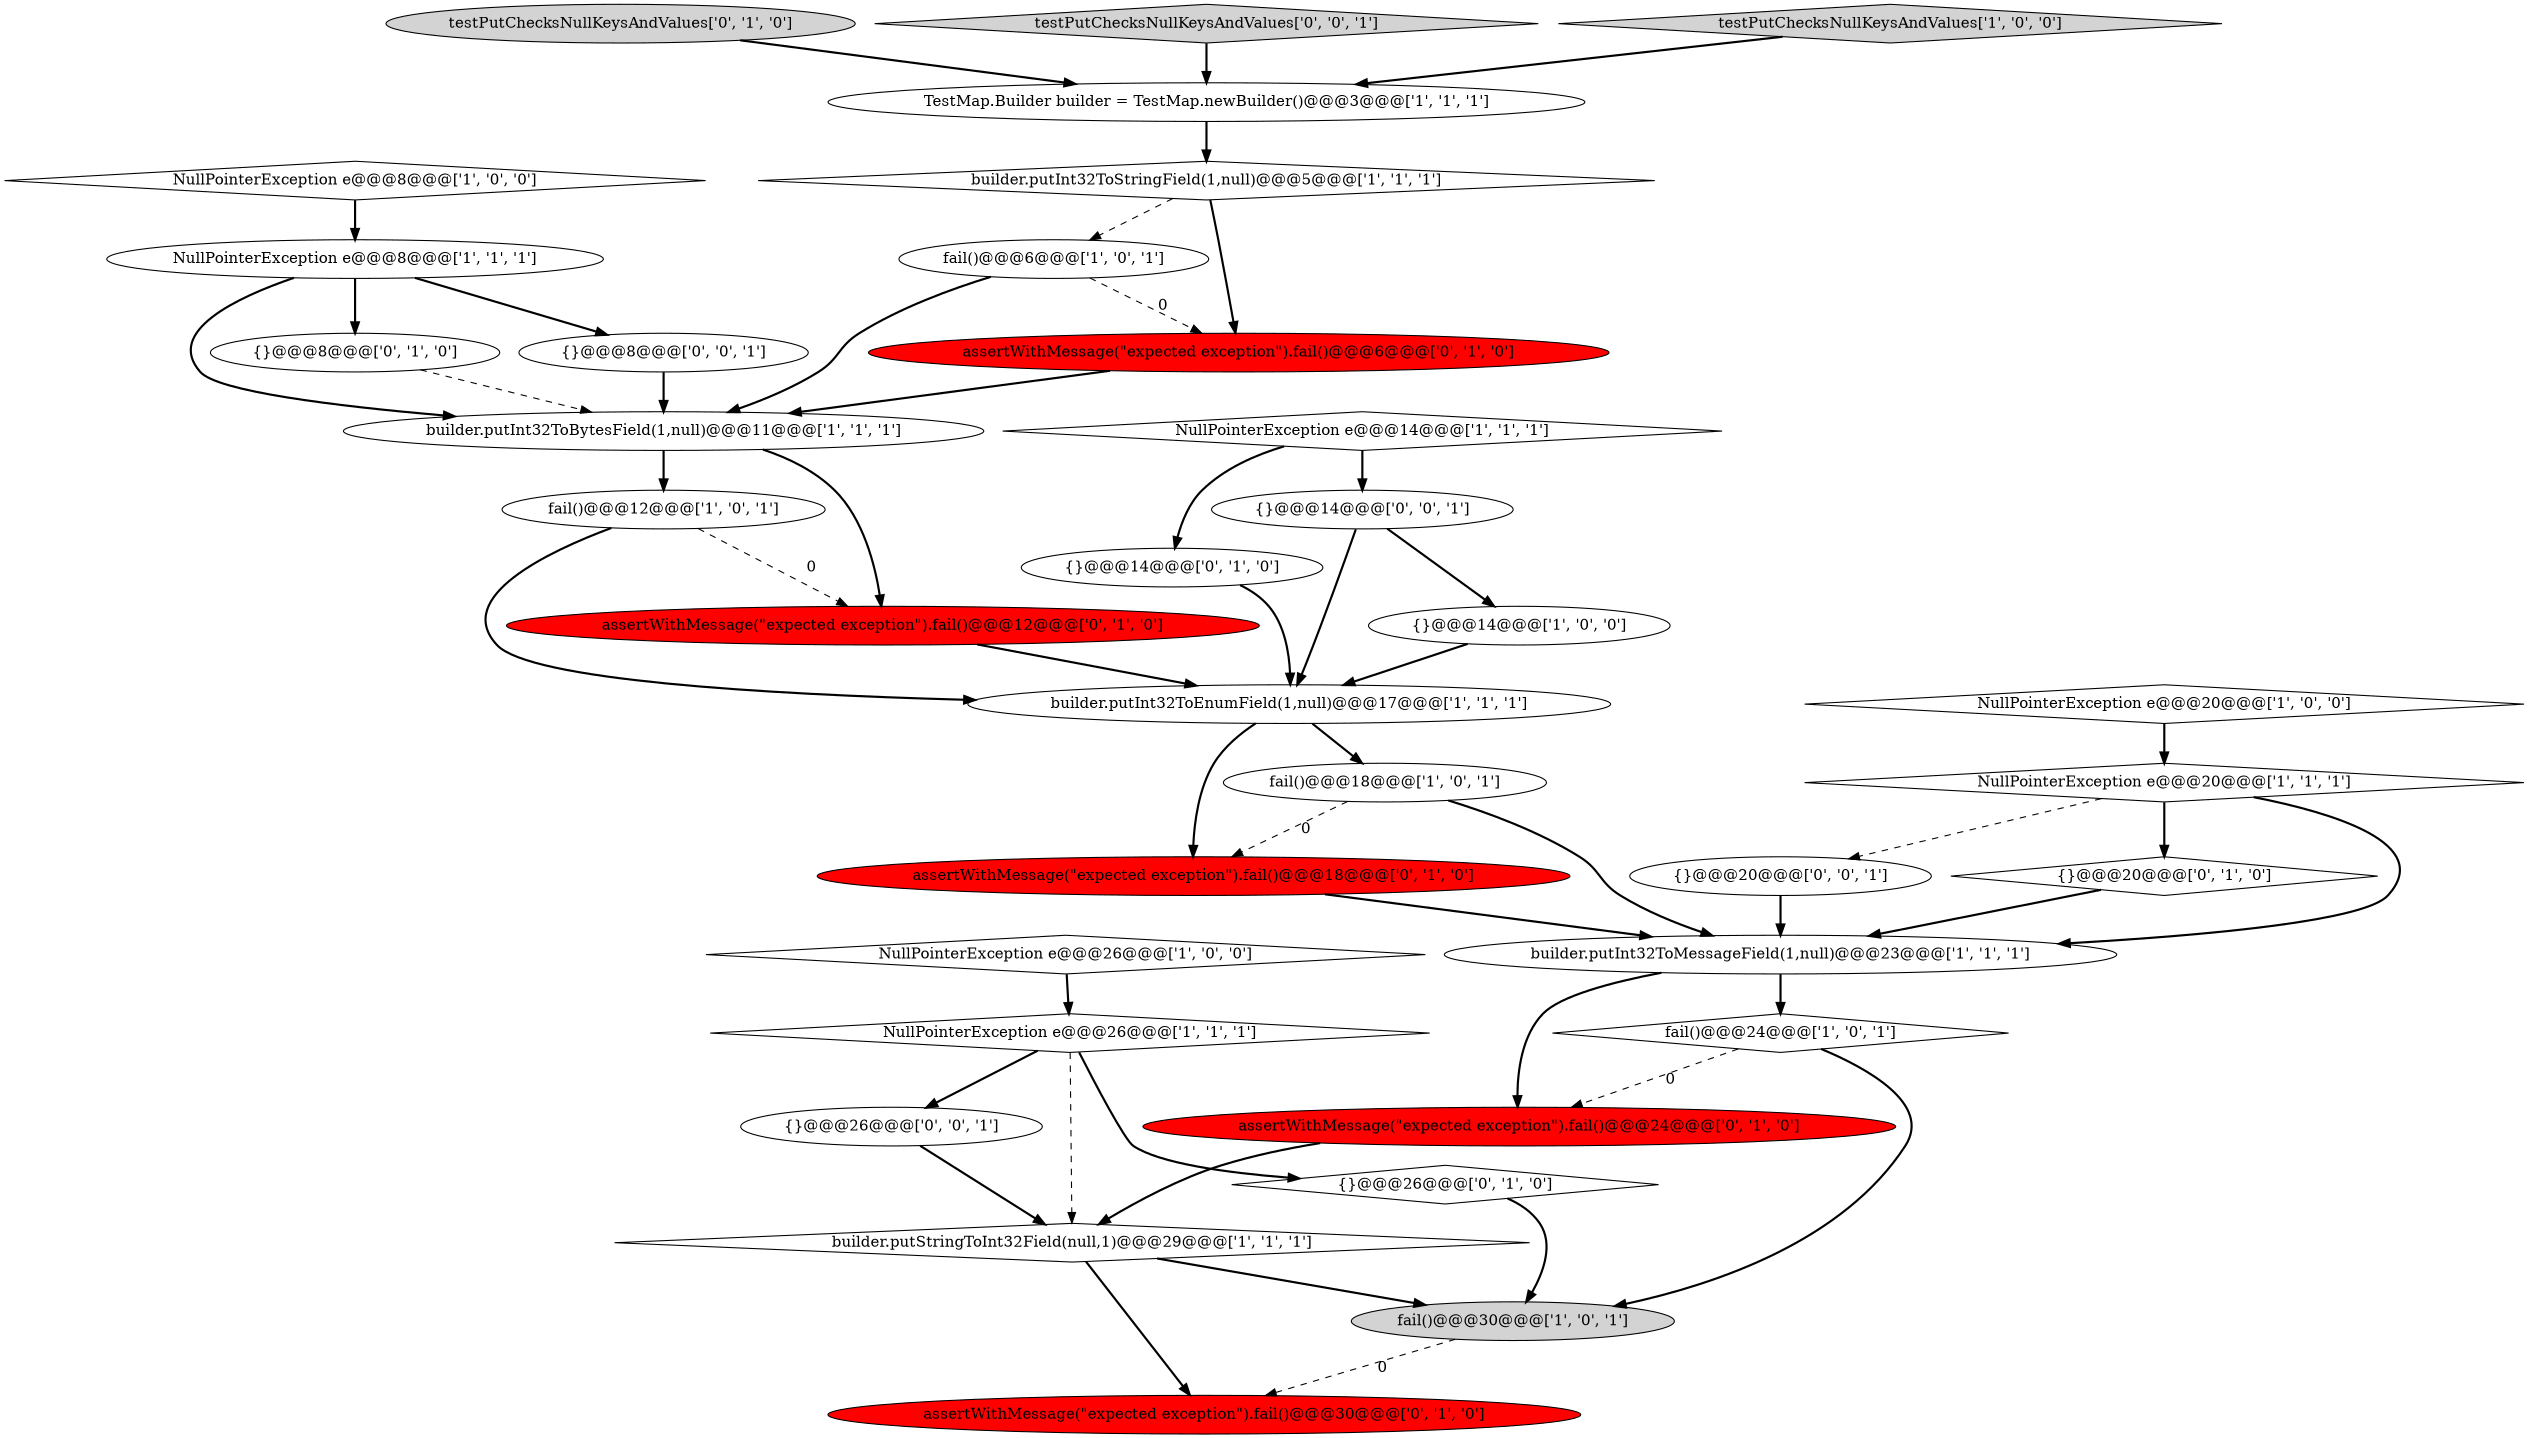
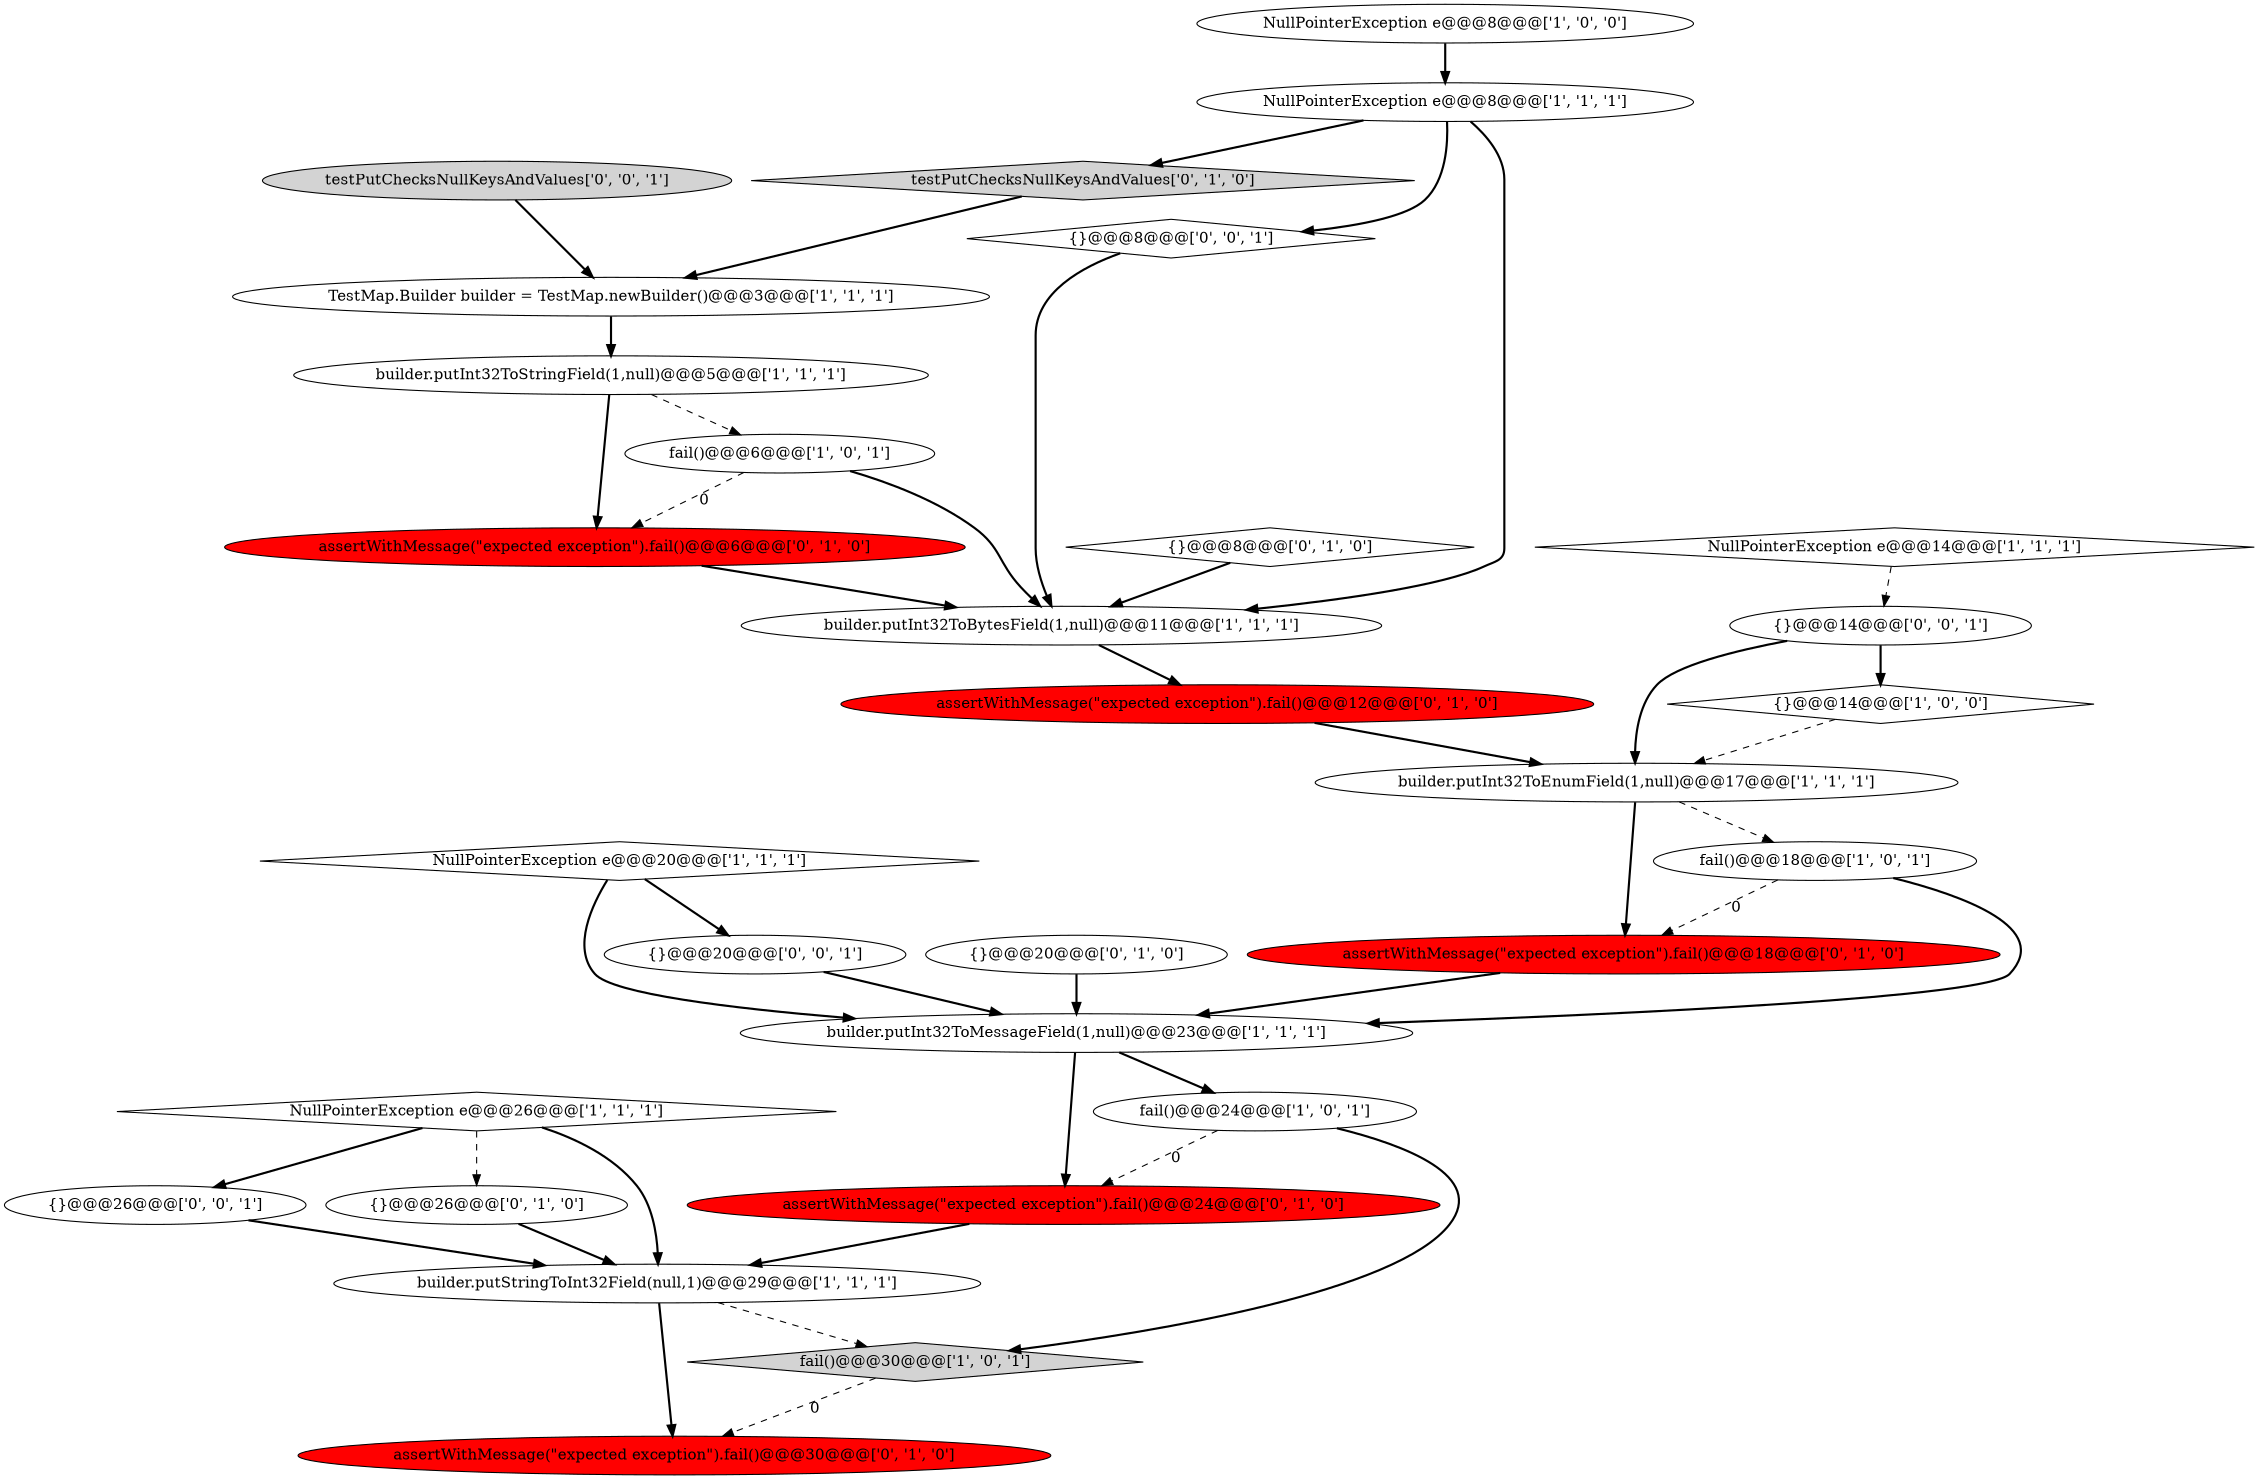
(621, 24) -> (1083, 181)
(1206, 24) -> (497, 181)
(1890, 24) -> none
(355, 181) -> (1445, 24)
(1206, 181) -> (611, 375)
(355, 300) -> (1263, 142)
(355, 353) -> (1270, 547)
(664, 353) -> (1171, 239)
(501, 390) -> (1176, 583)
(1362, 465) -> (1889, 581)
(664, 510) -> none
(1172, 568) -> none
(1519, 626) -> (1881, 704)
(1411, 663) -> (1770, 740)
(2164, 704) -> none
(1333, 740) -> (1721, 820)
(2164, 824) -> none
(1980, 827) -> (682, 904)
(2164, 876) -> (1076, 955)
(1066, 955) -> none
(1781, 1033) -> (1255, 1112)
(1071, 1132) -> (623, 1171)
(1156, 1156) -> (477, 1153)
(1445, 1185) -> (477, 1205)
(1546, 1238) -> (561, 1242)
(1072, 1243) -> (657, 1284)
(1286, 1281) -> (787, 1323)
(1513, 1321) -> (915, 1362)
